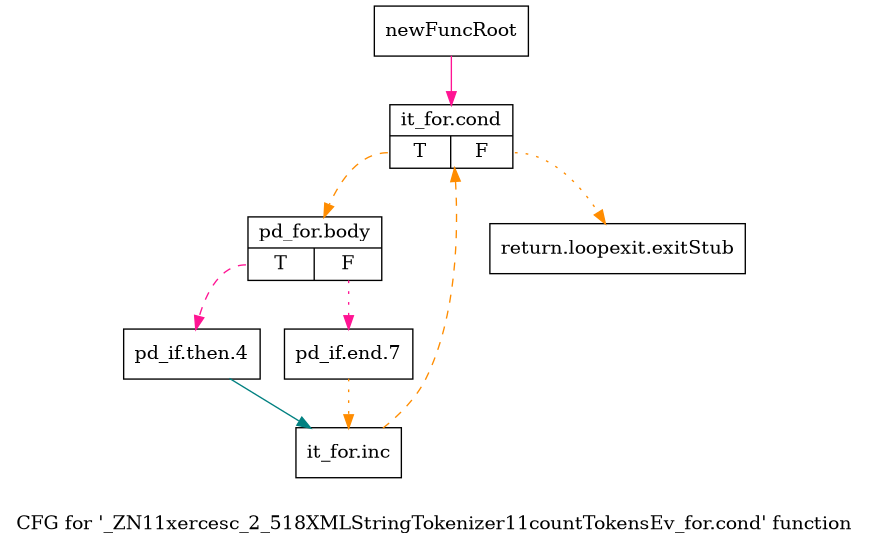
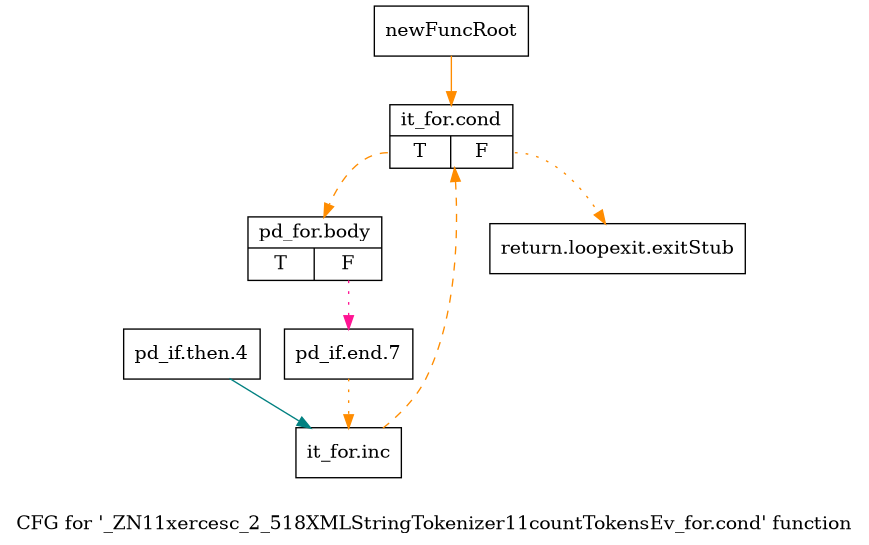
(451, 74) -> (451, 74)
(215, 283) -> none
